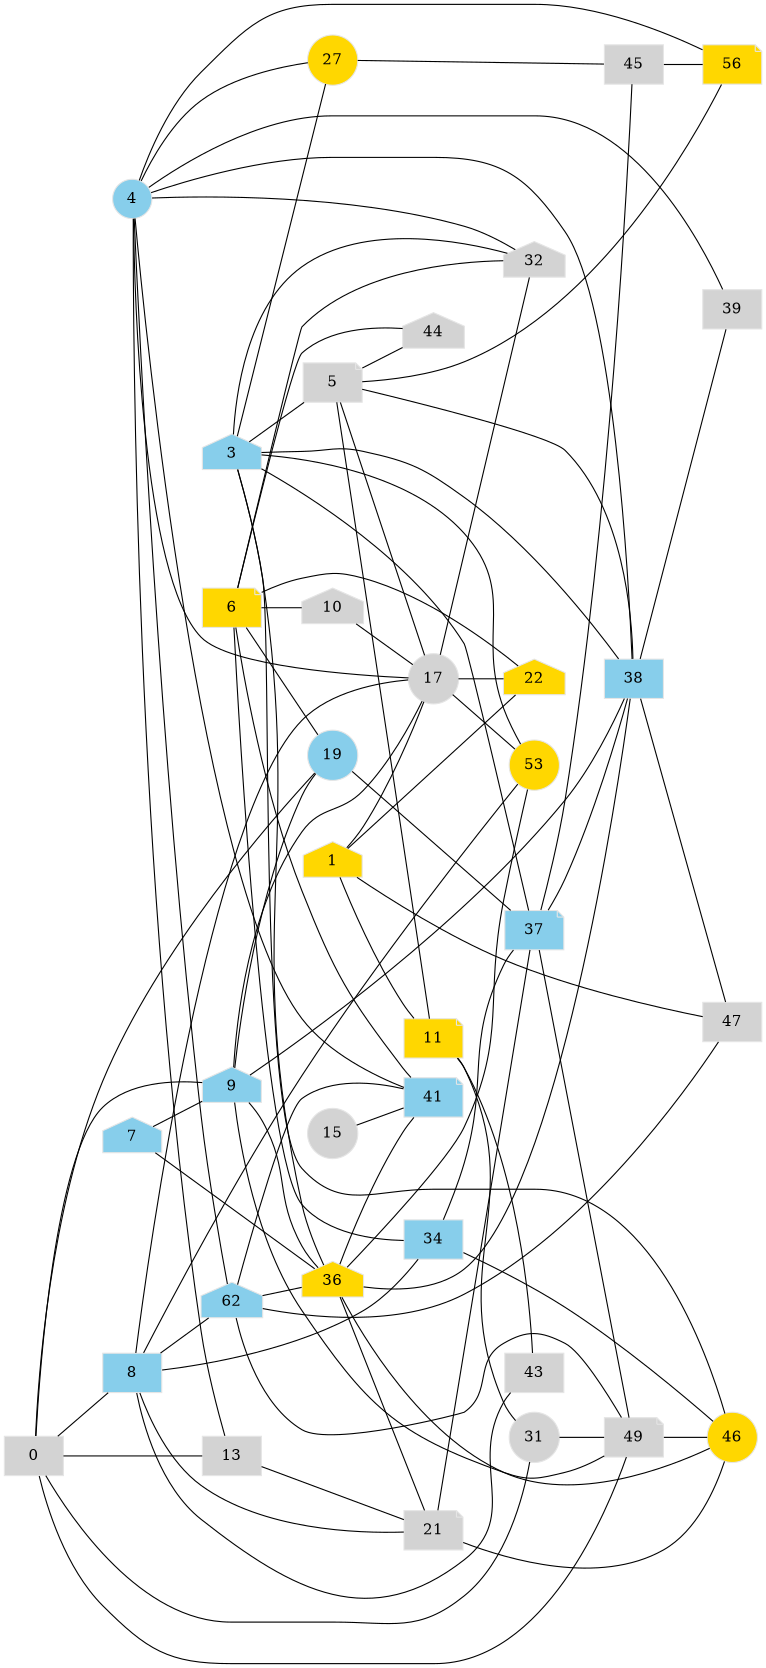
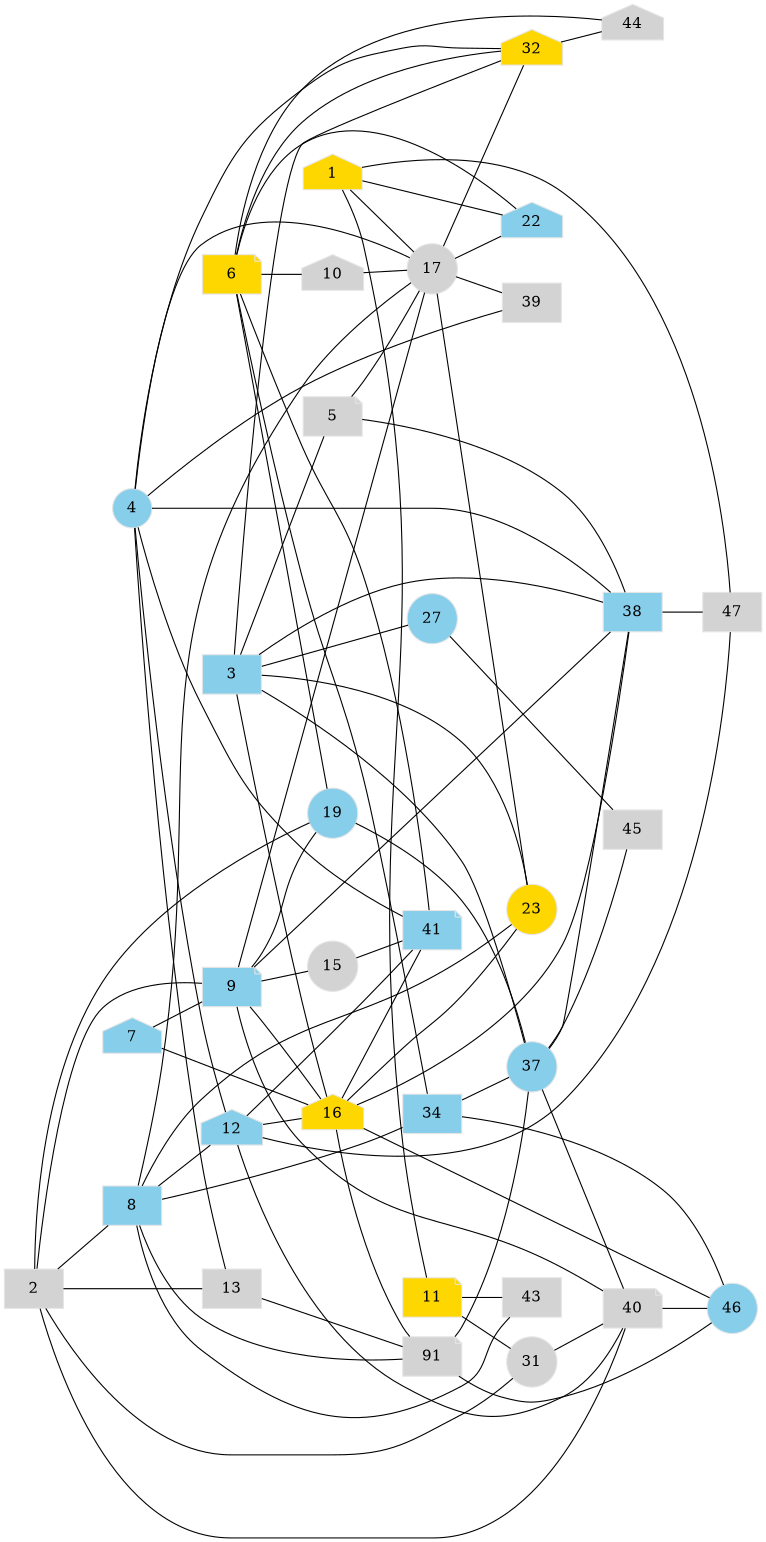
(333, 60) -> (432, 619)
(732, 64) -> none
(207, 97) -> none
(534, 261) -> (532, 49)
(382, 358) -> (581, 37)
(232, 454) -> (232, 674)
(683, 494) -> (479, 285)
(534, 679) -> (532, 222)
(383, 710) -> none
(534, 765) -> (532, 909)
(534, 930) -> (532, 1067)
none -> (285, 976)
(232, 1086) -> (232, 987)
(316, 1181) -> none
(333, 1281) -> (333, 1114)
(232, 1302) -> (232, 1129)
(634, 1437) -> (633, 1308)
(732, 1437) -> (732, 1308)
(34, 1456) -> (34, 1289)
(433, 1530) -> (432, 1356)
